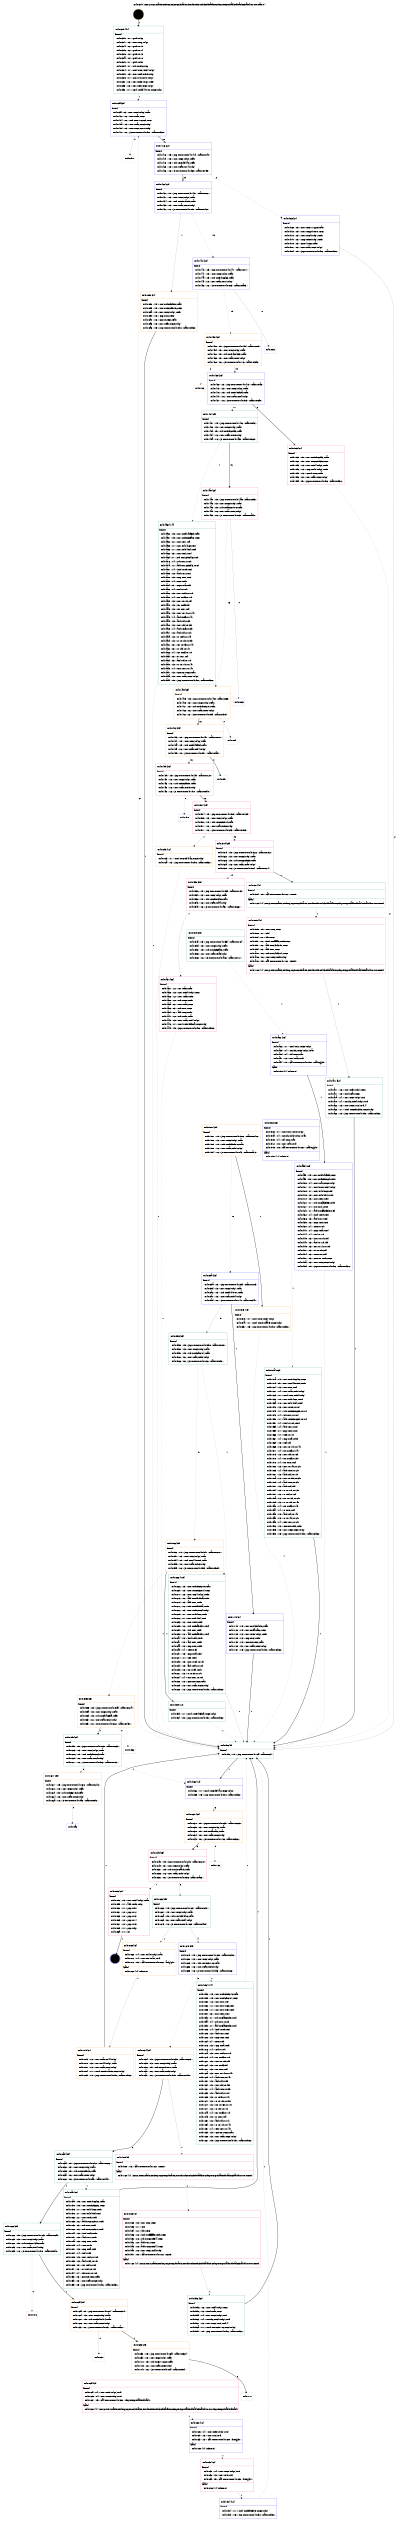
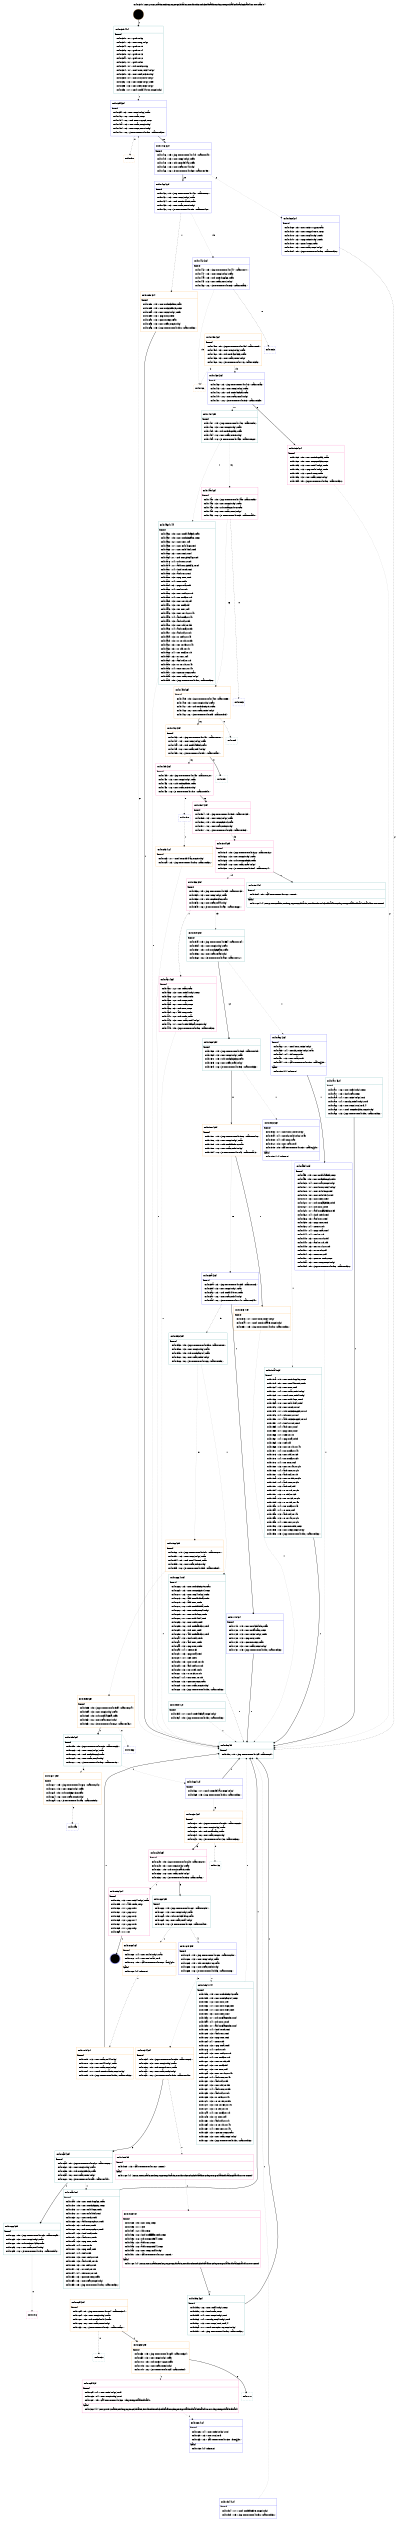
(227, 311) -> (200, 335)
(230, 464) -> (230, 464)
(201, 839) -> (184, 833)
none -> (216, 919)
(316, 945) -> none
none -> (231, 1055)
(165, 1637) -> none
(229, 1767) -> (231, 1769)
(180, 1888) -> (180, 1888)
(54, 2278) -> none
(205, 2281) -> (205, 2281)
none -> (160, 2376)
(227, 2475) -> none
